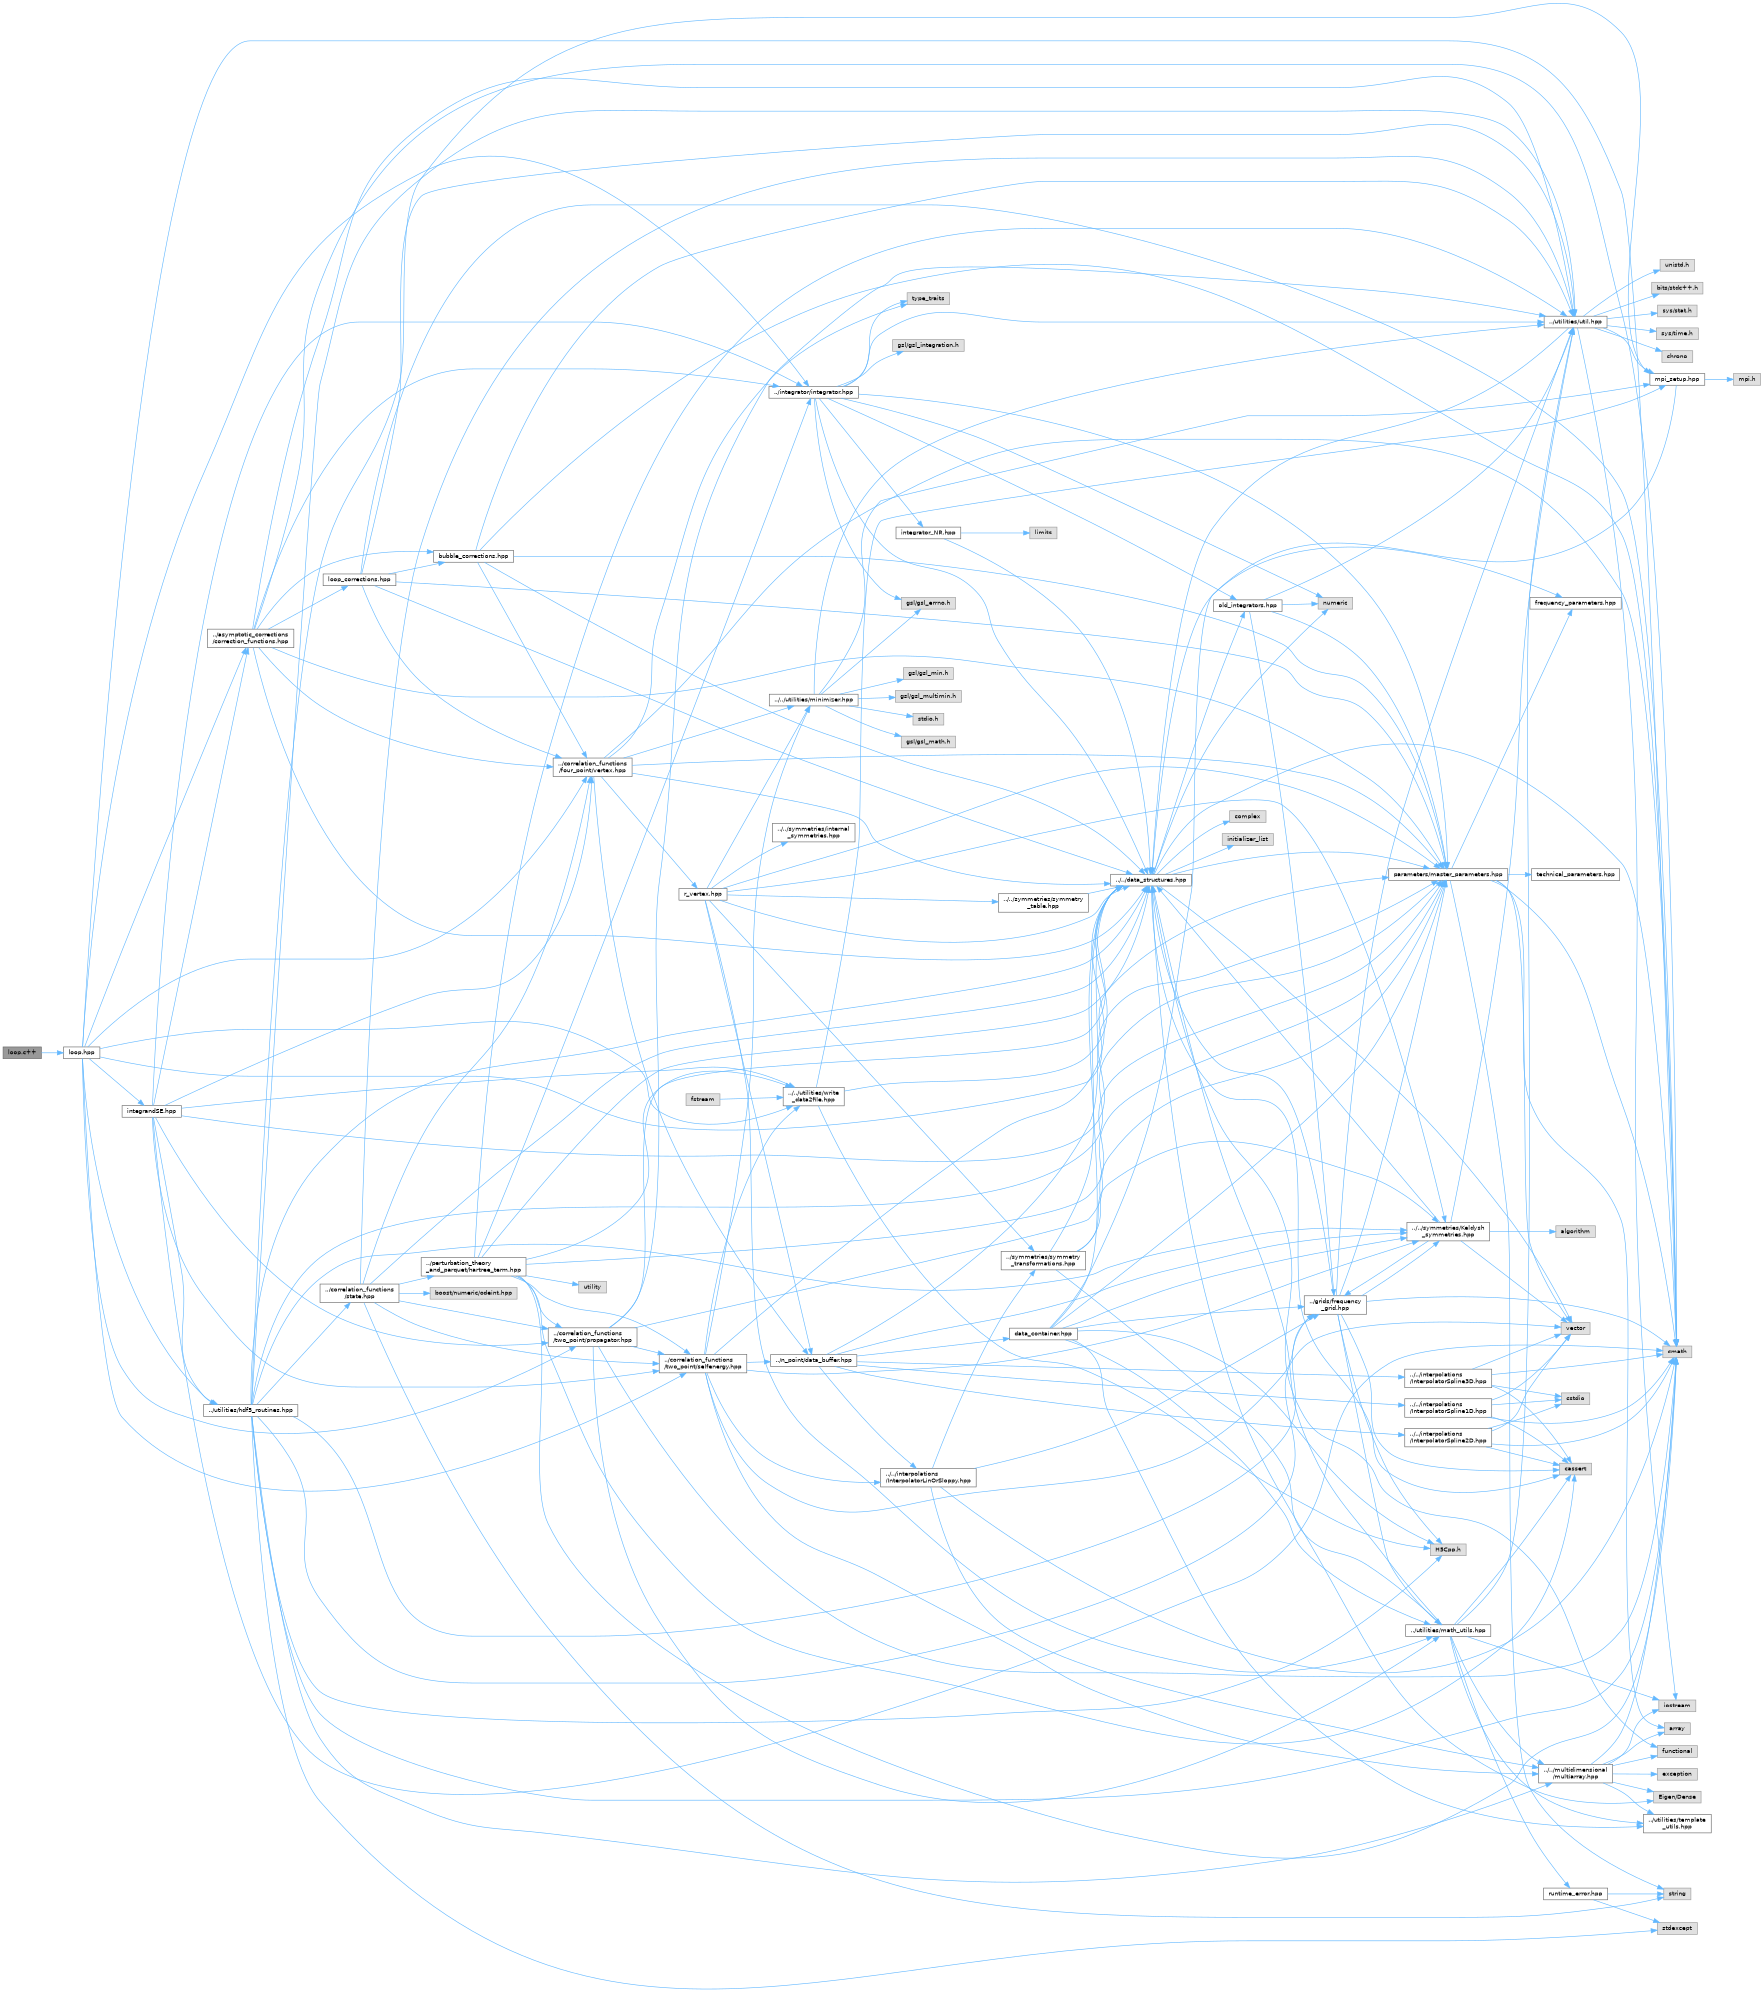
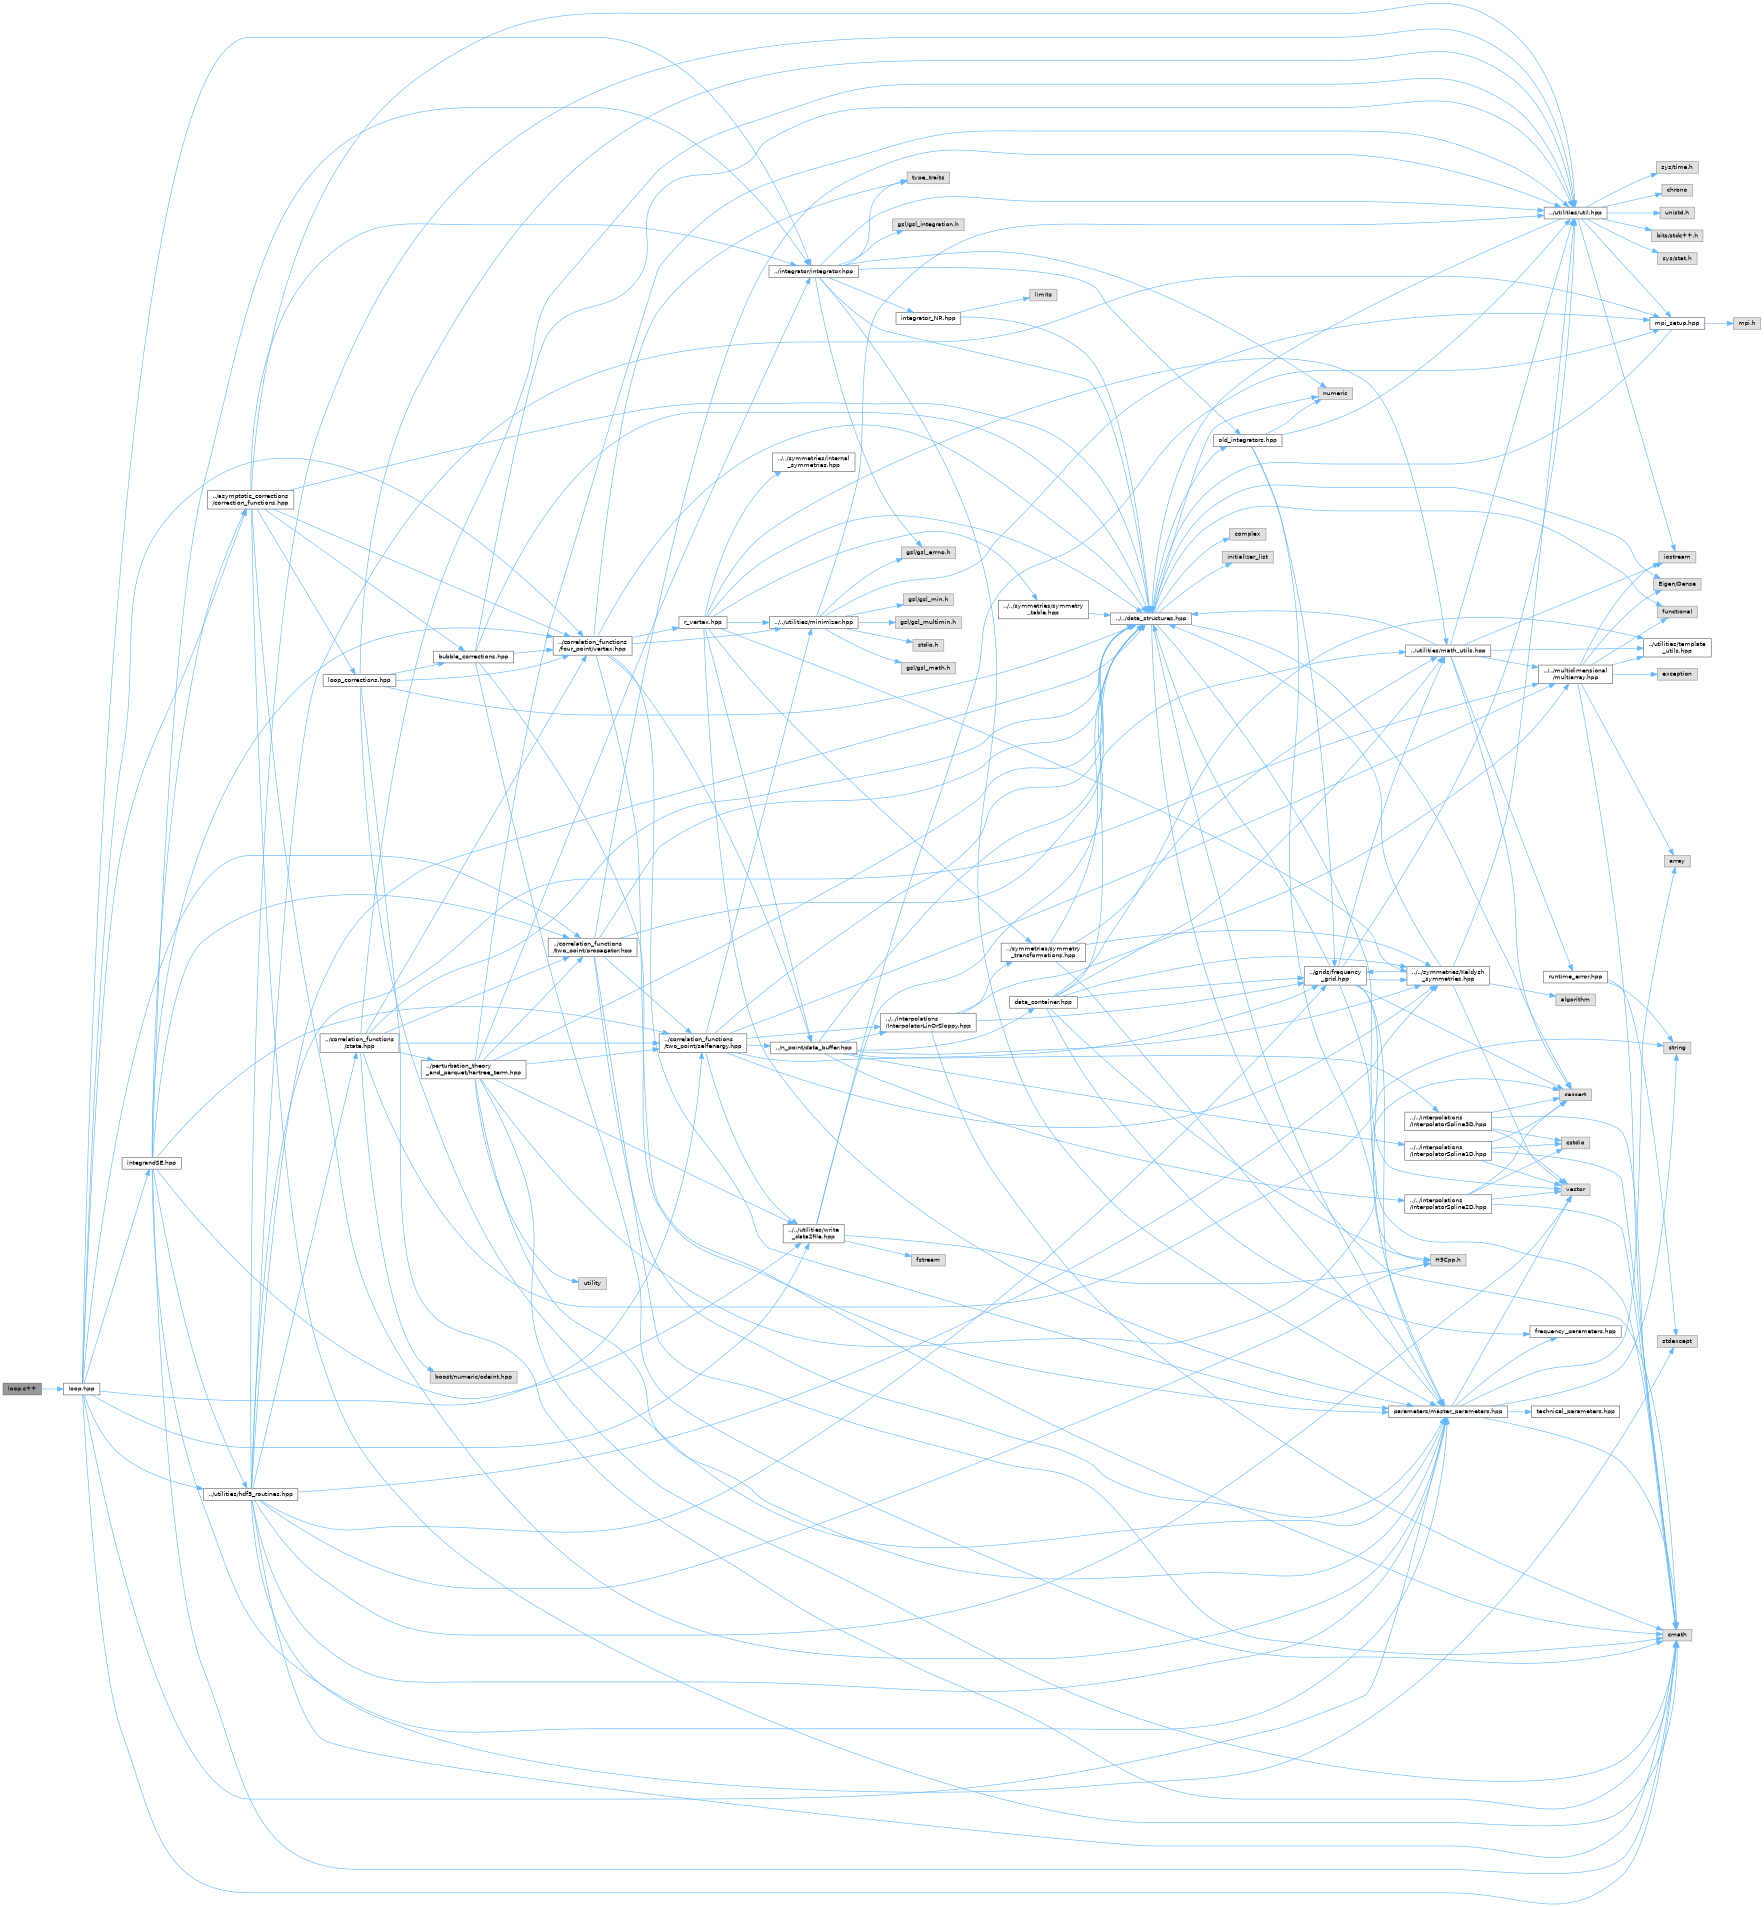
(743, 1099) -> (875, 1248)
(1286, 1138) -> none
